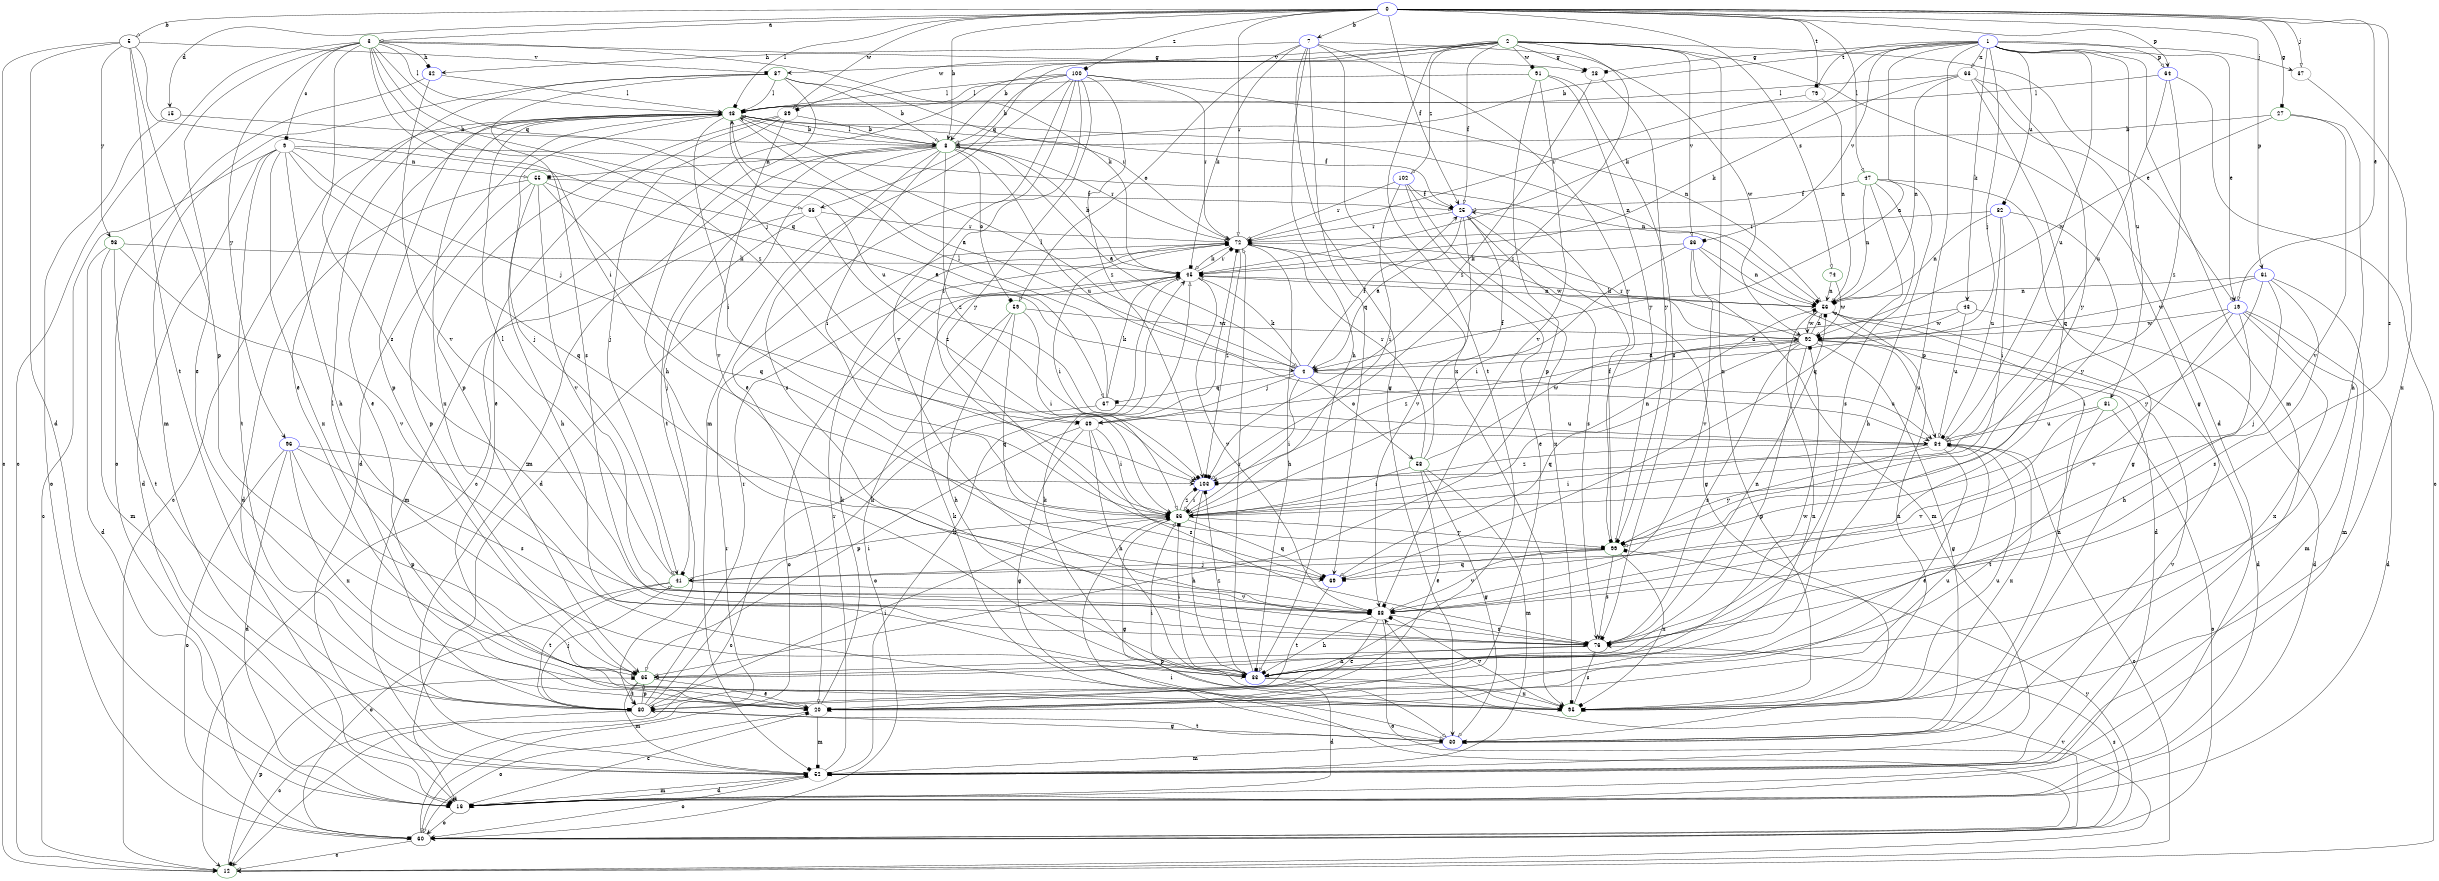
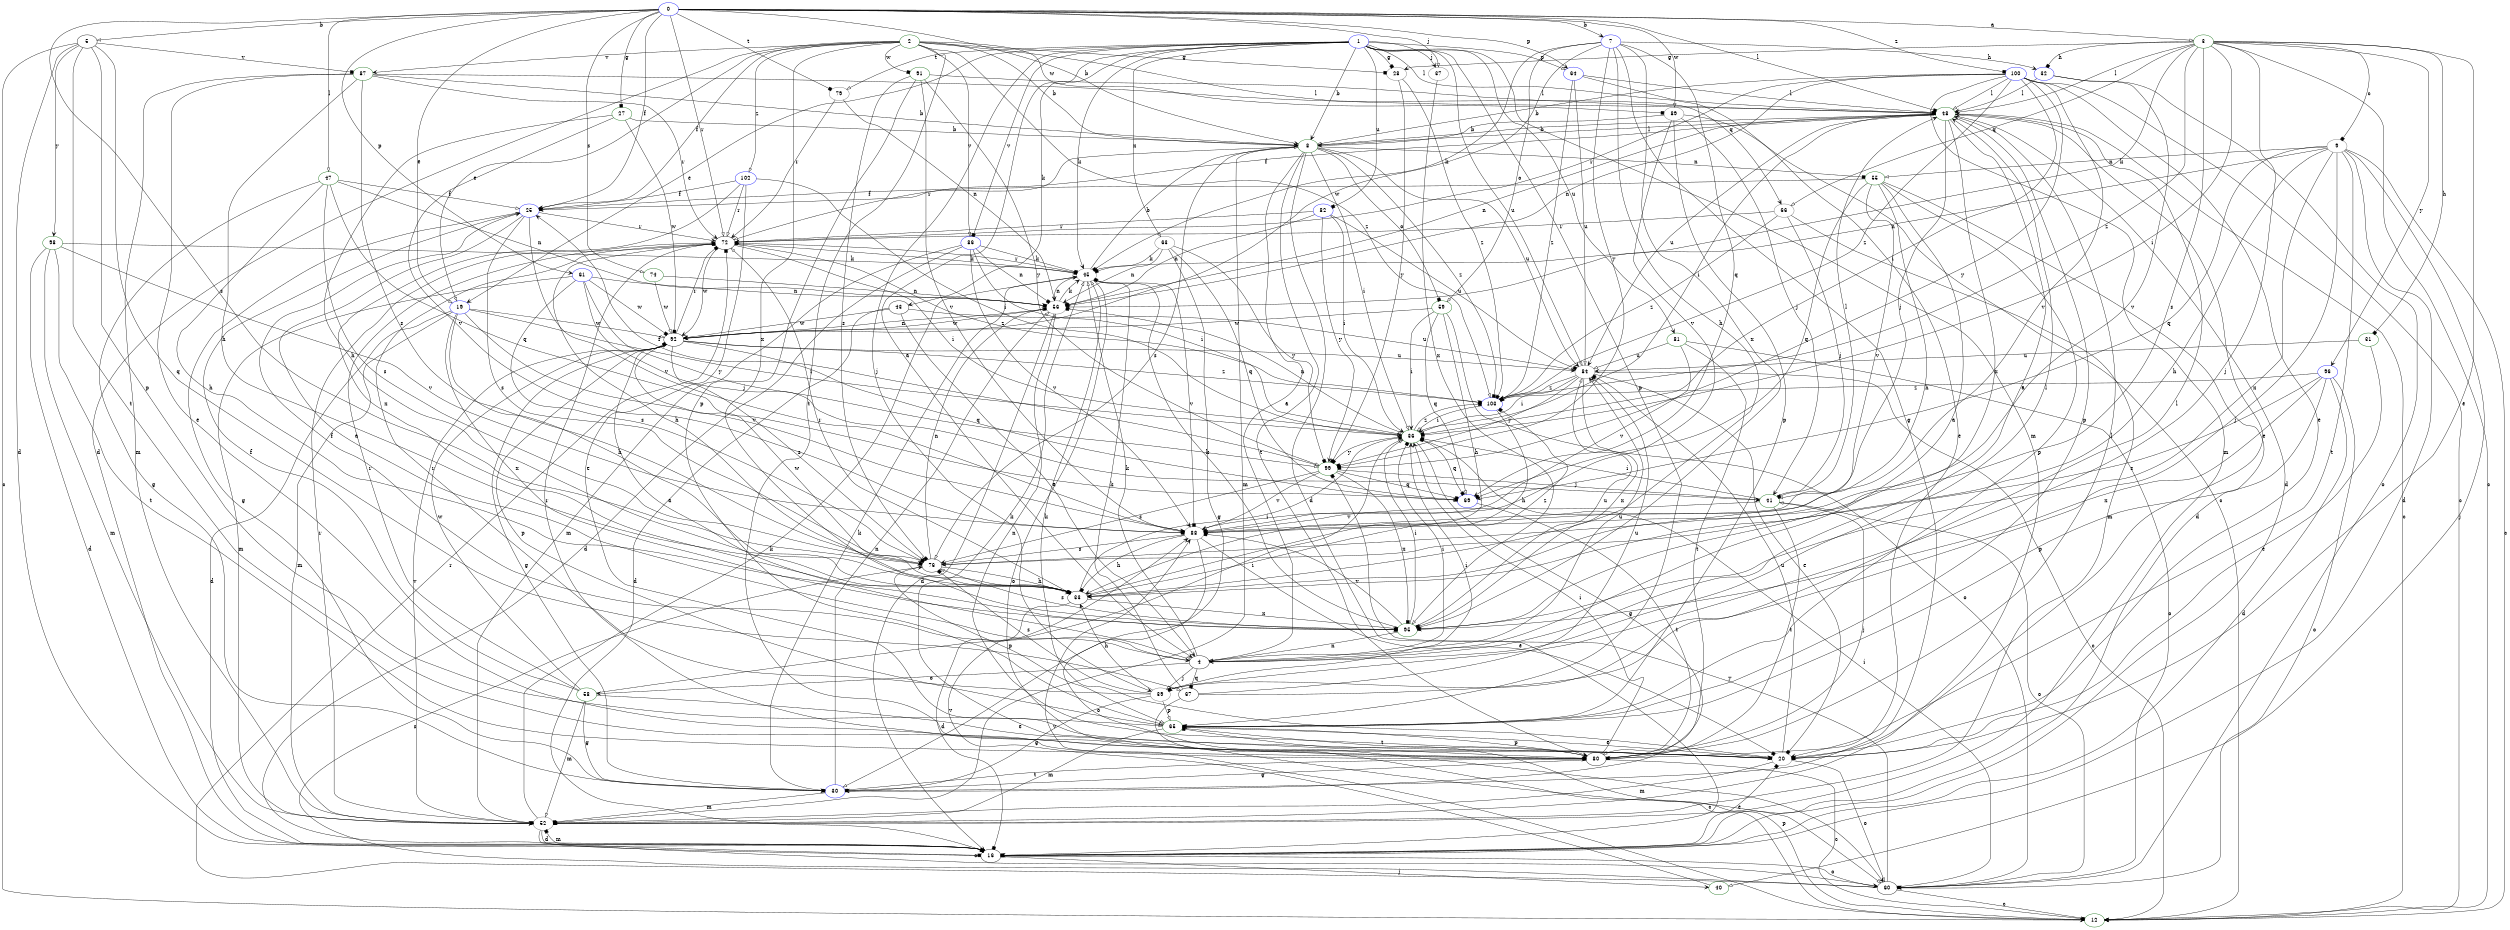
(1594, 99) -> (1643, 98)
(171, 114) -> none
none -> (2369, 340)
(818, 350) -> (845, 723)
(1304, 372) -> (1199, 662)
(1902, 631) -> (1305, 648)
(1123, 660) -> (1001, 645)
(1255, 678) -> (1078, 598)
none -> (1719, 888)
